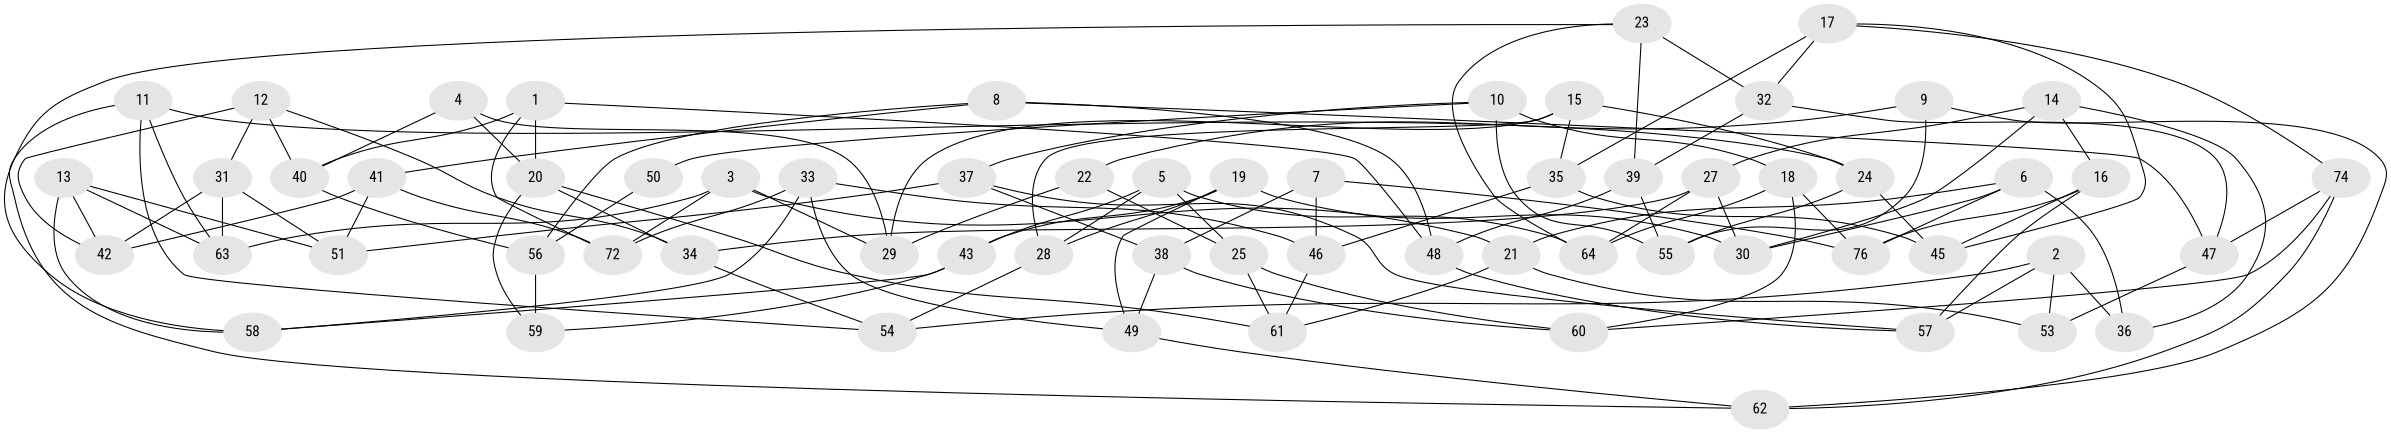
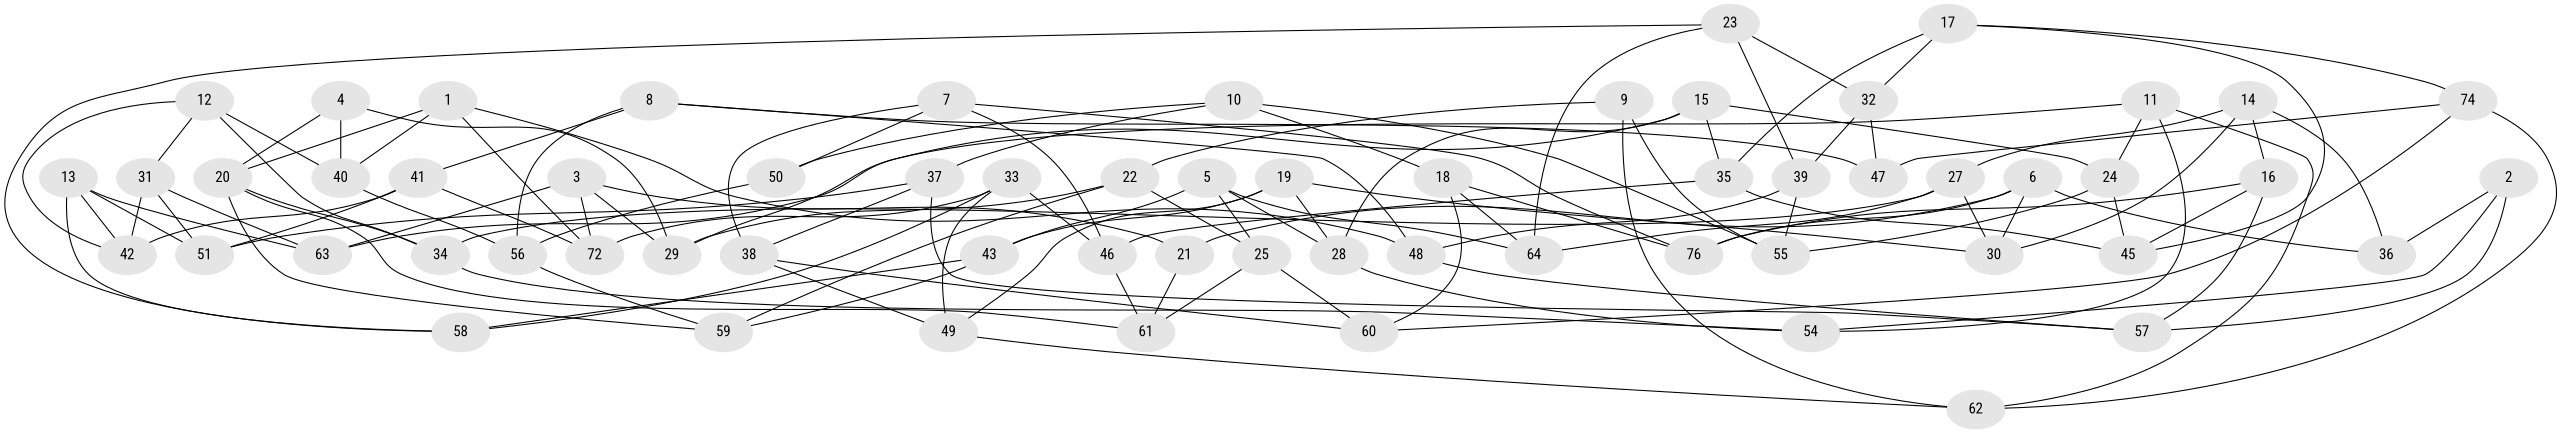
none -> (861, 139)
none -> (923, 247)
(2047, 332) -> none
